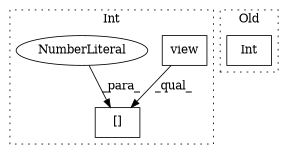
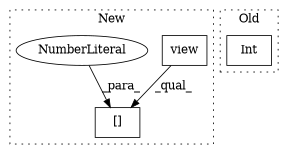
(112, 19) -> (112, 19)
